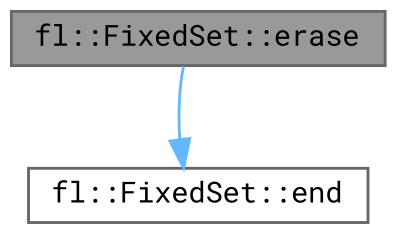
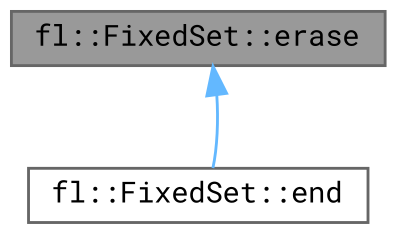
(179, 103) -> (217, 132)
